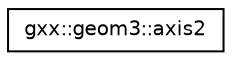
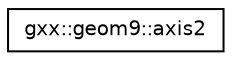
(116, 30) -> (116, 30)
